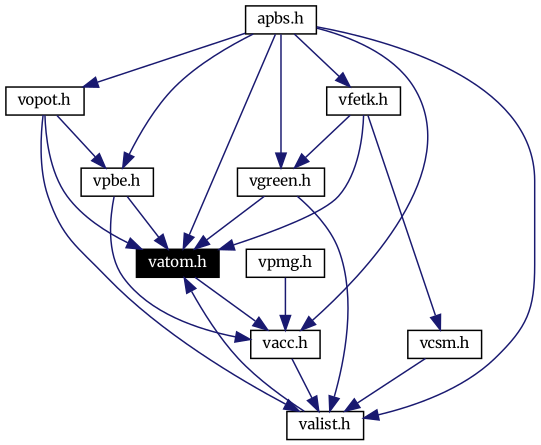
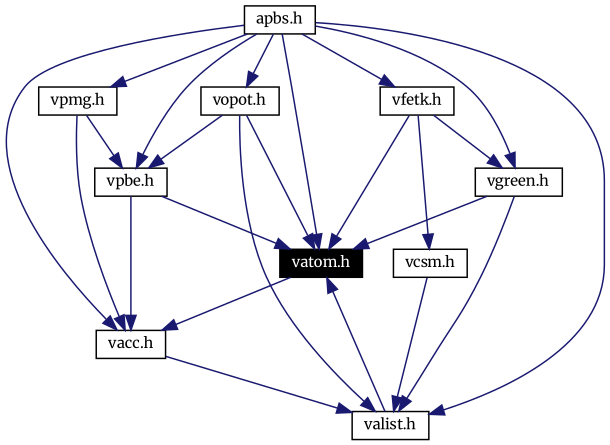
none -> (186, 58)
none -> (100, 136)
